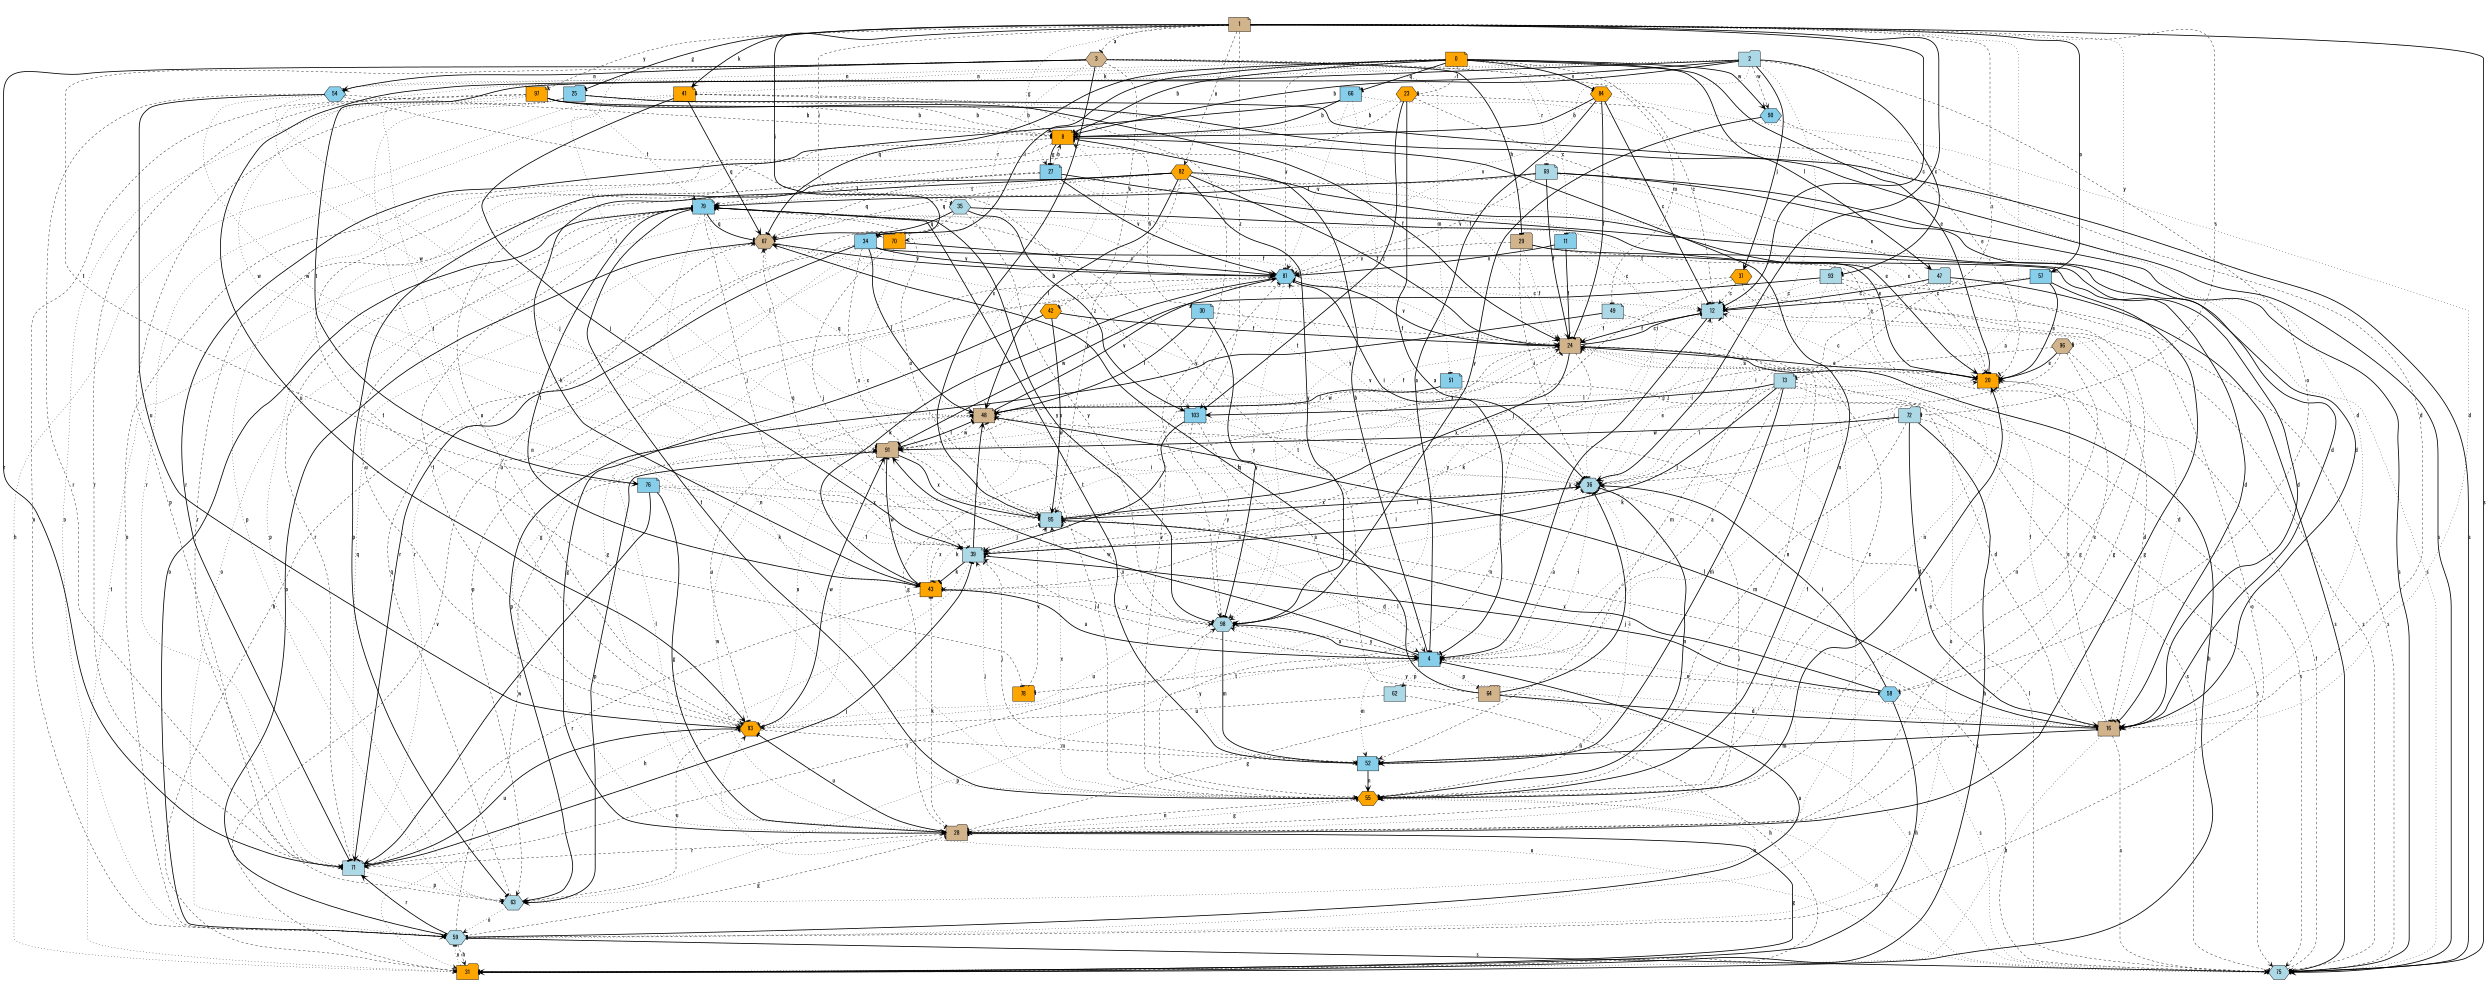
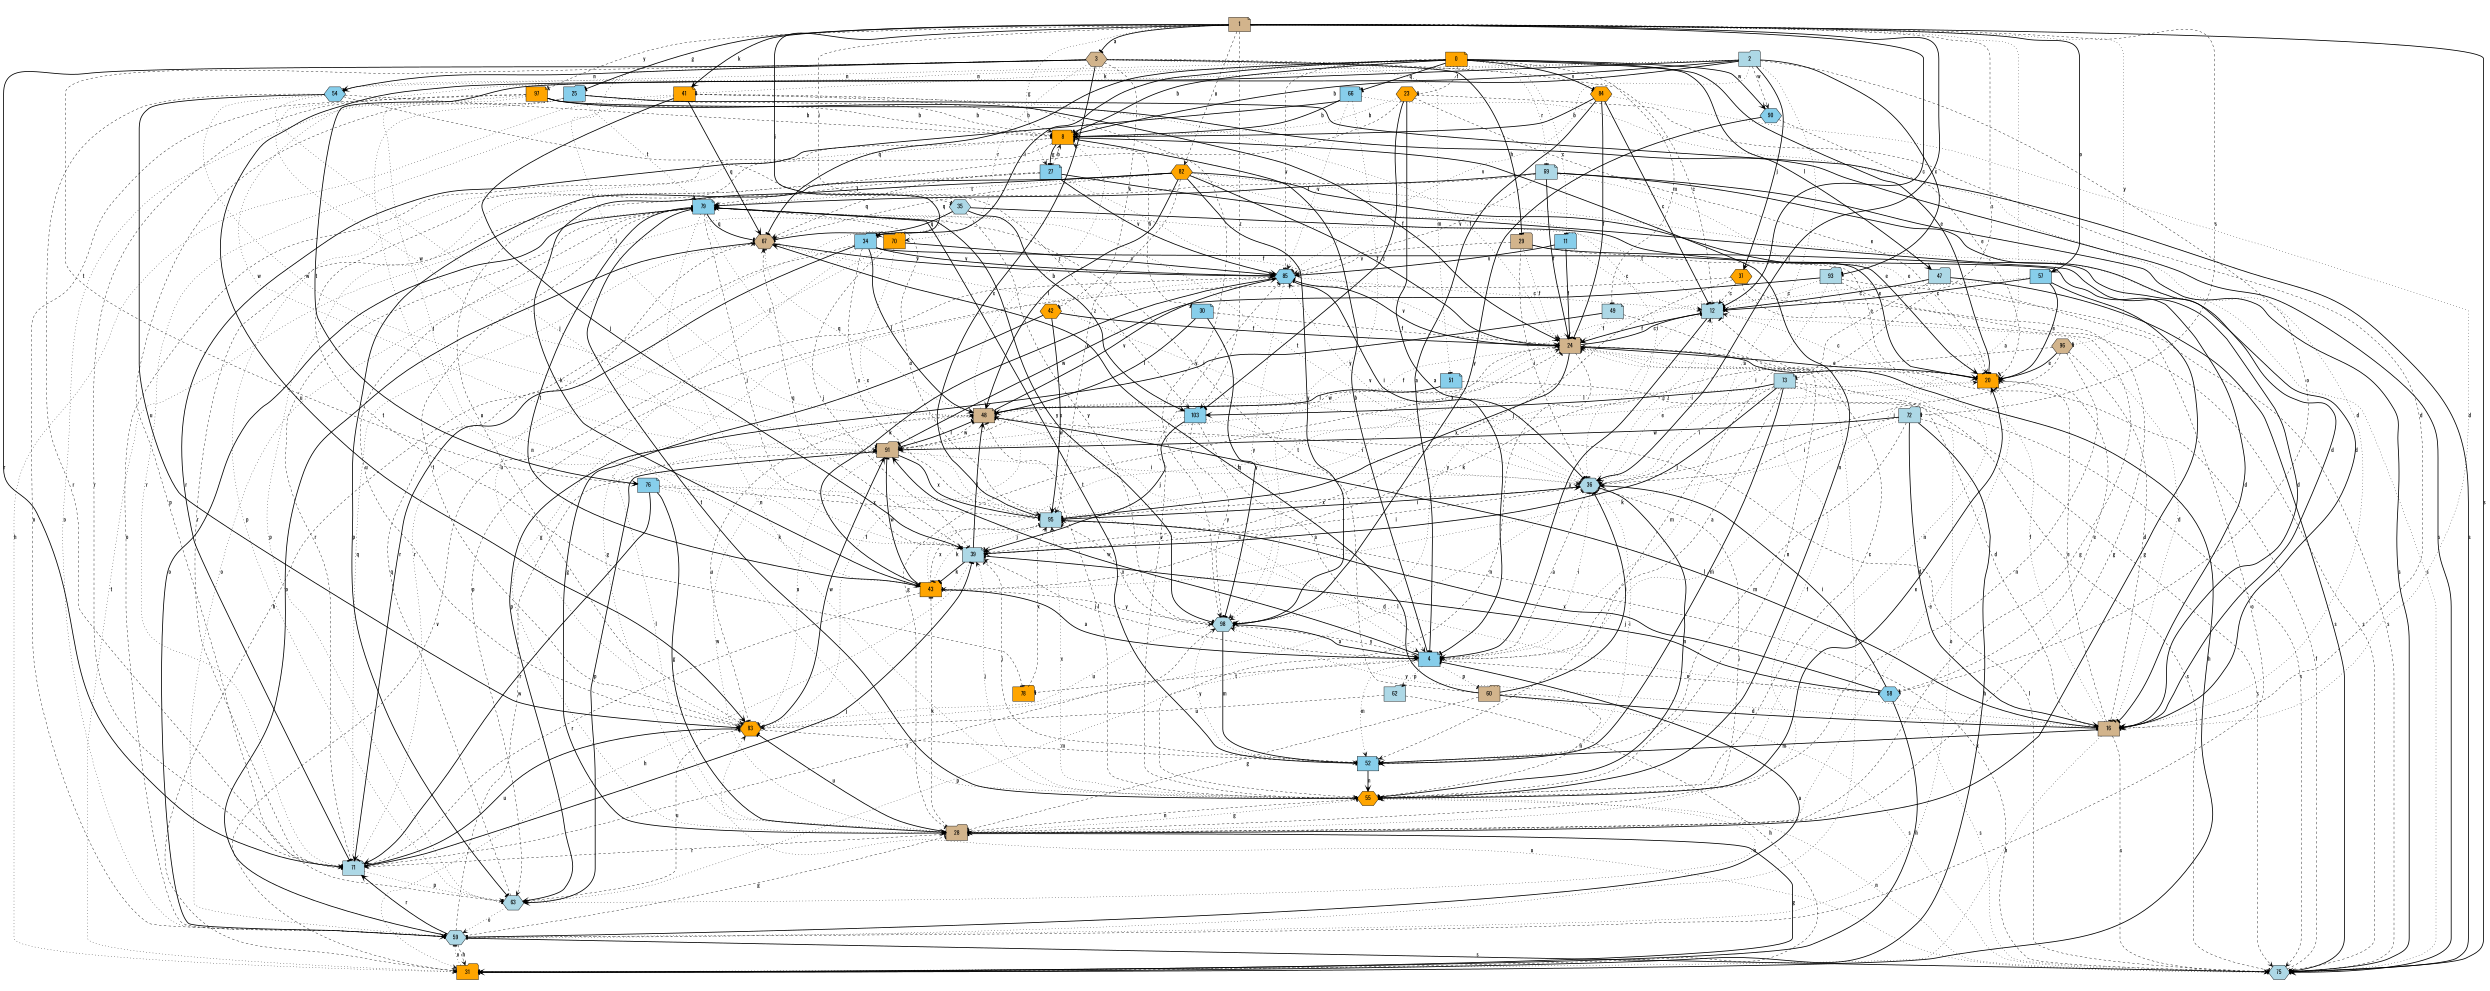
(1162, 29) -> (1162, 29)
(1285, 276) -> (1285, 276)
(578, 402) -> (578, 402)
(1489, 694) -> (1489, 694)
